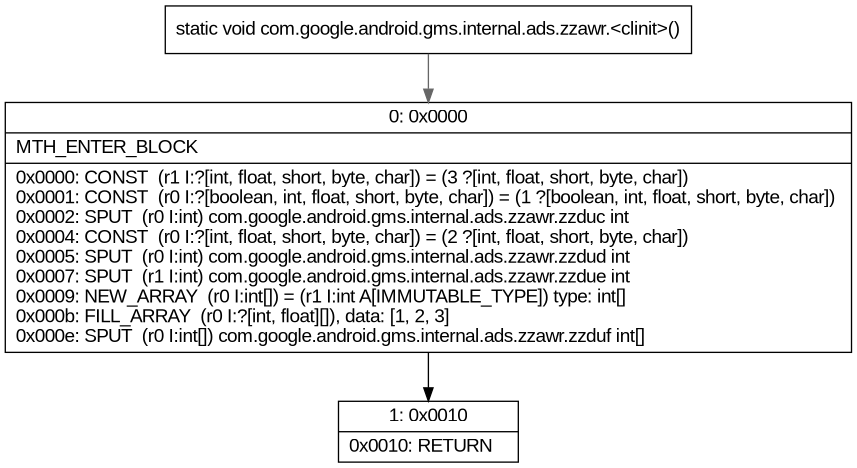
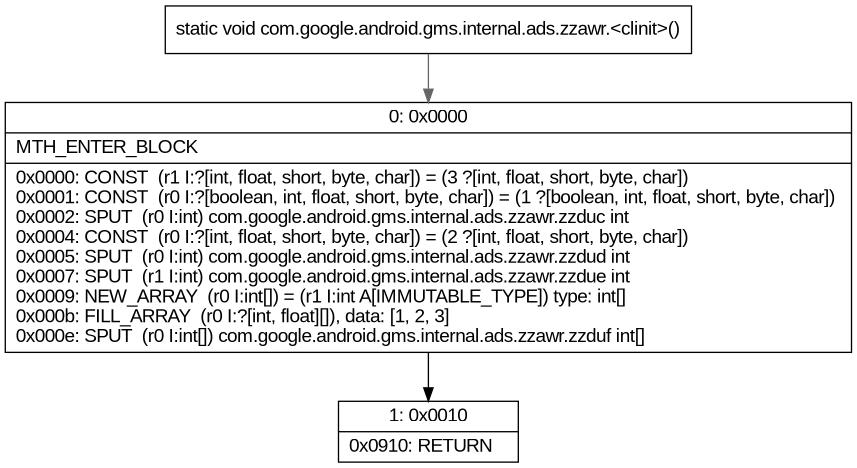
(428, 446) -> (428, 446)
